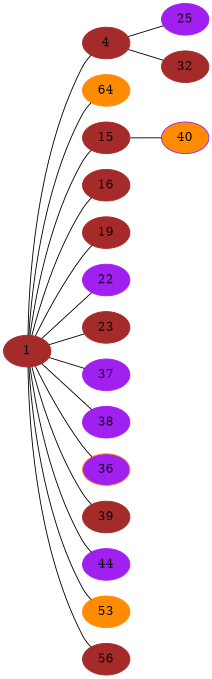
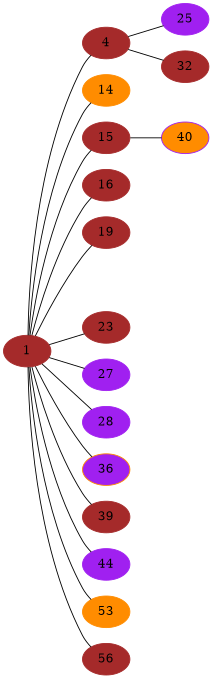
(106, 90) -> (106, 90)
(106, 280) -> none
(106, 375) -> (106, 375)
(106, 422) -> (106, 422)
